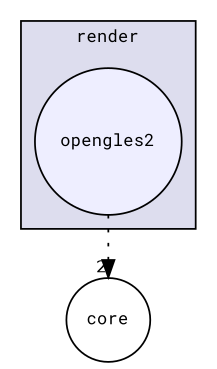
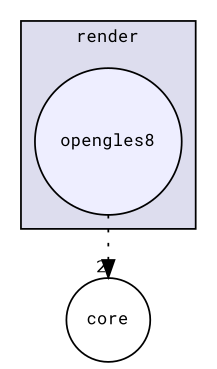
(108, 142) -> (108, 142)
